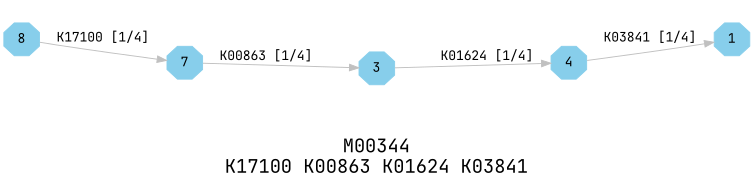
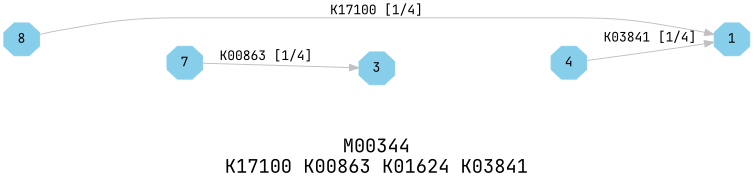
(98, 51) -> (372, 18)
(468, 66) -> none
